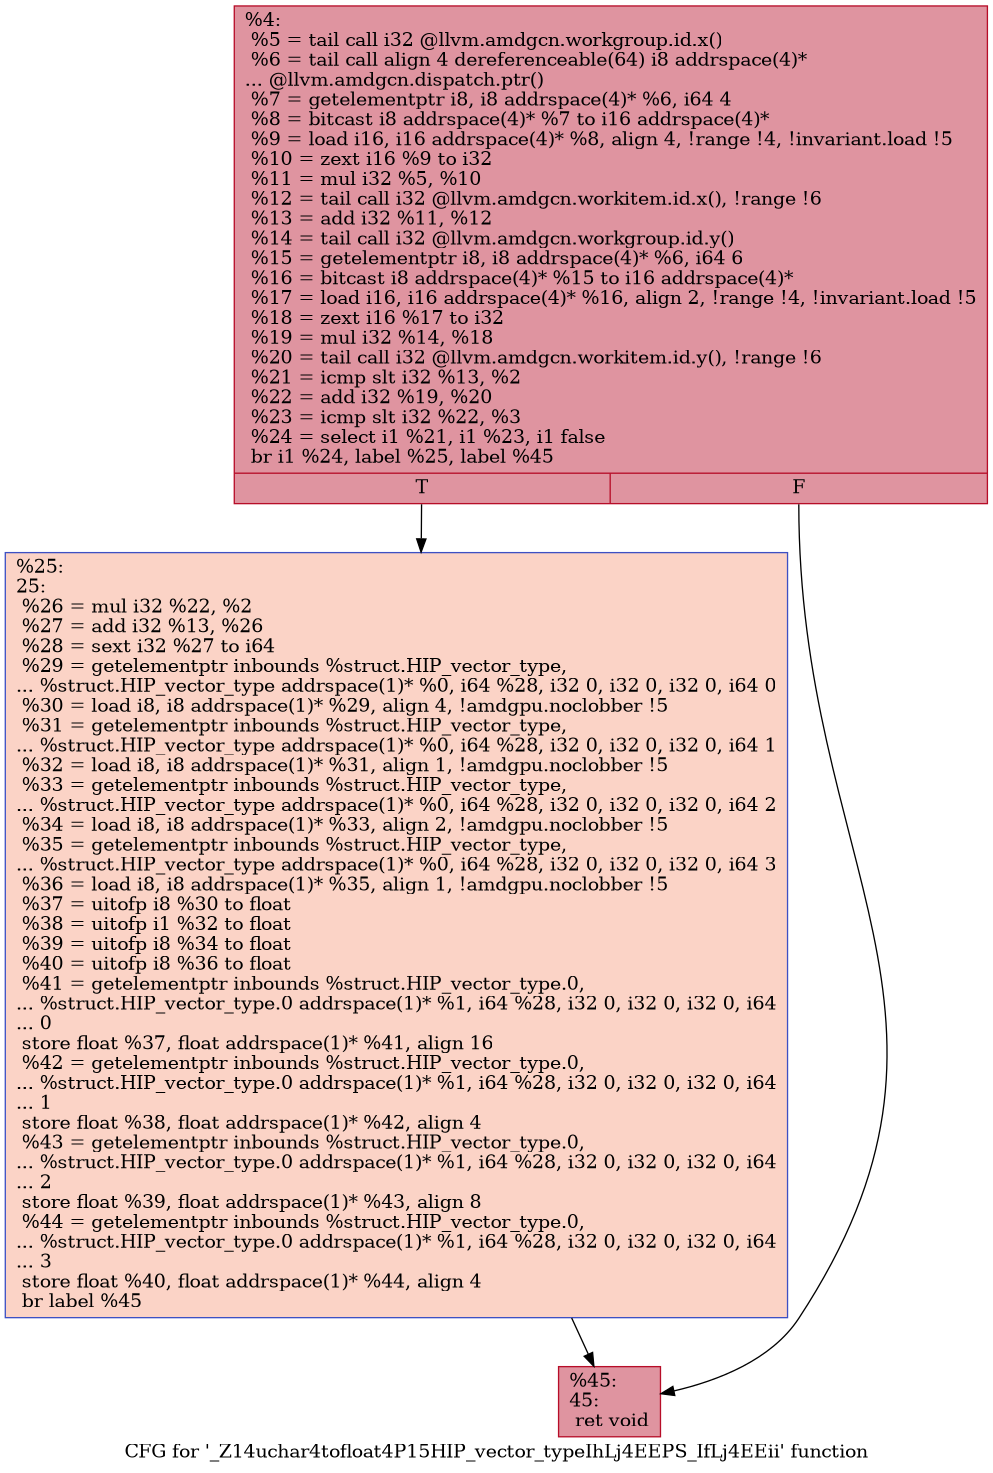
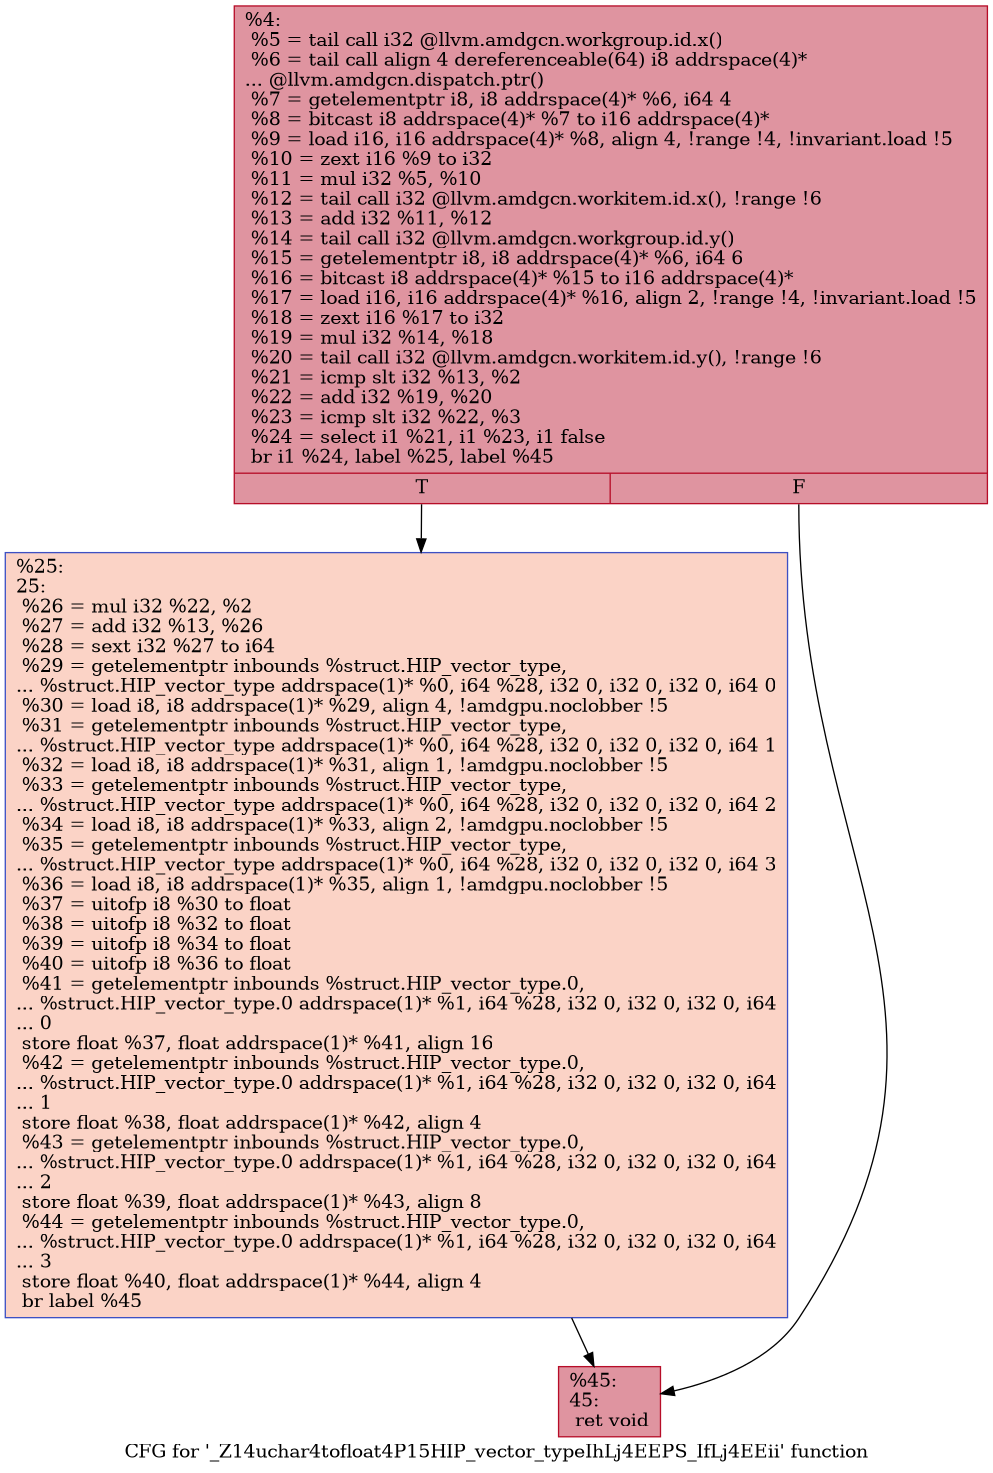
(154, 925) -> (154, 925)
